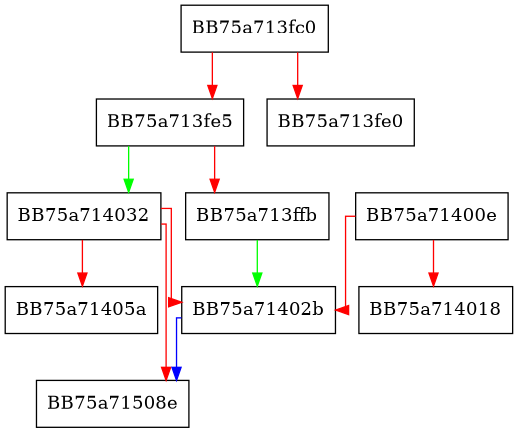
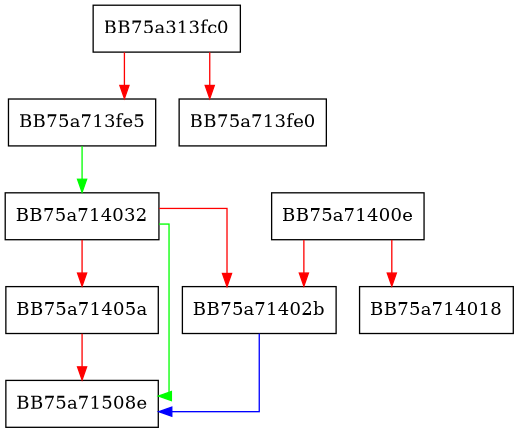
(255, 29) -> (167, 29)
(257, 216) -> none
(166, 308) -> (169, 306)
none -> (82, 350)
